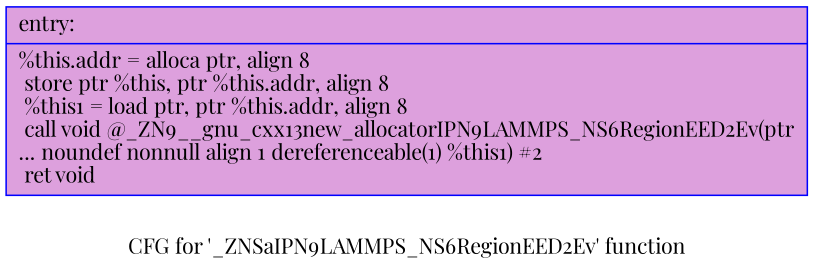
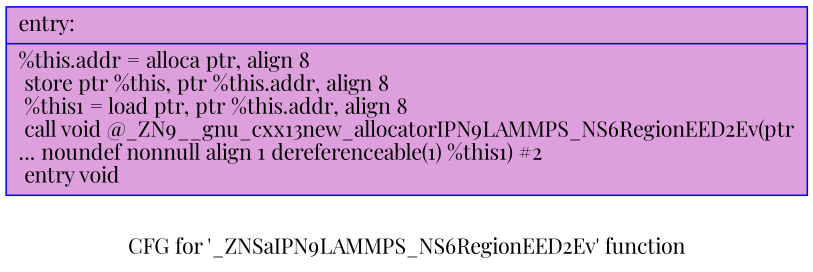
(57, 176) -> (70, 176)
